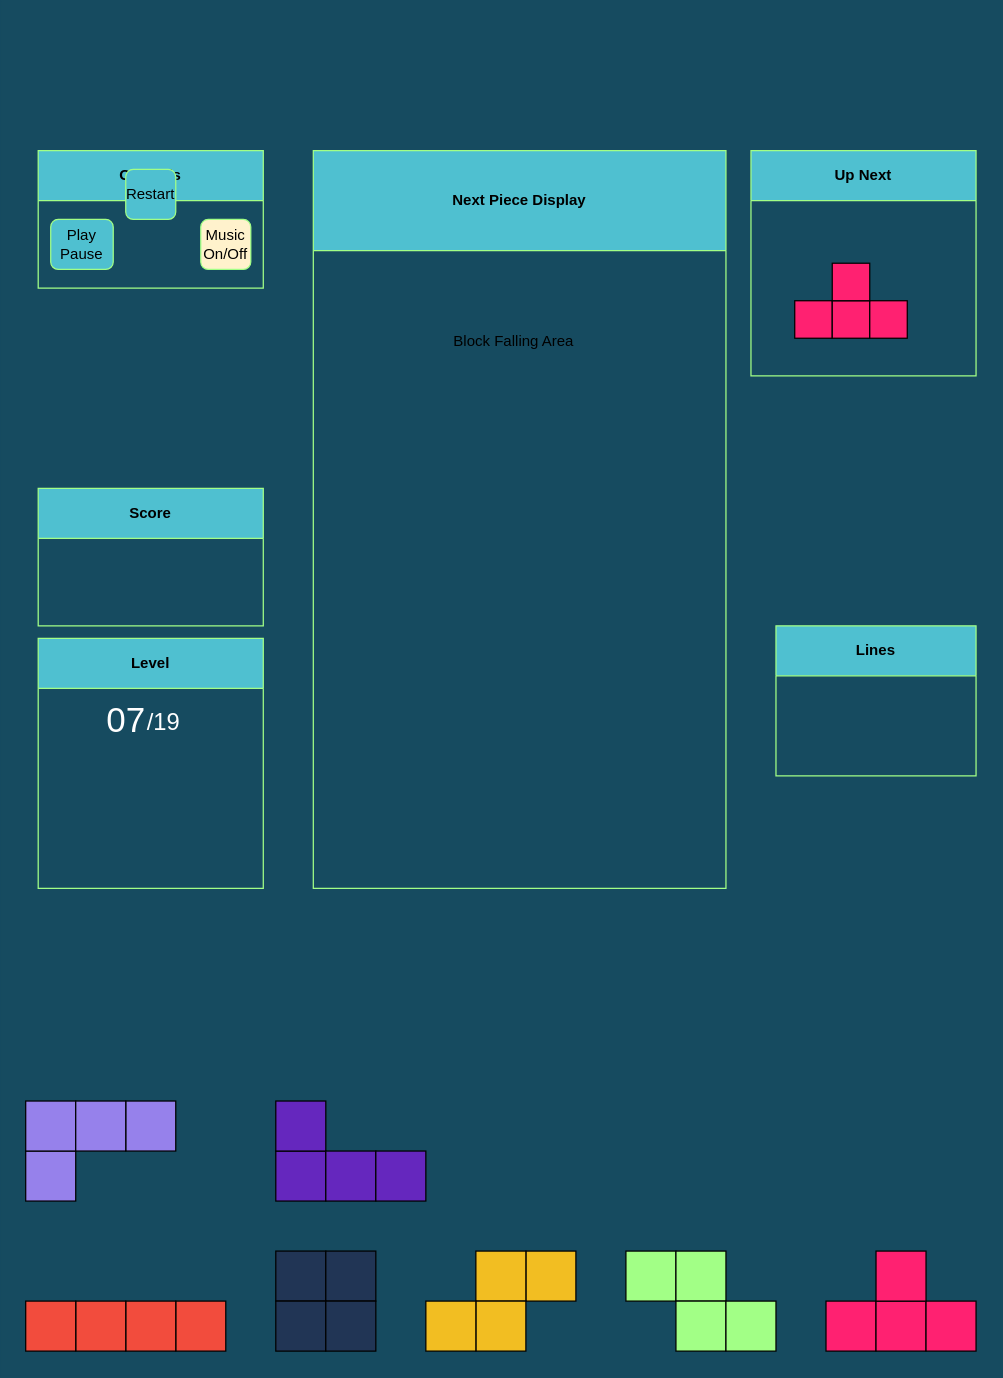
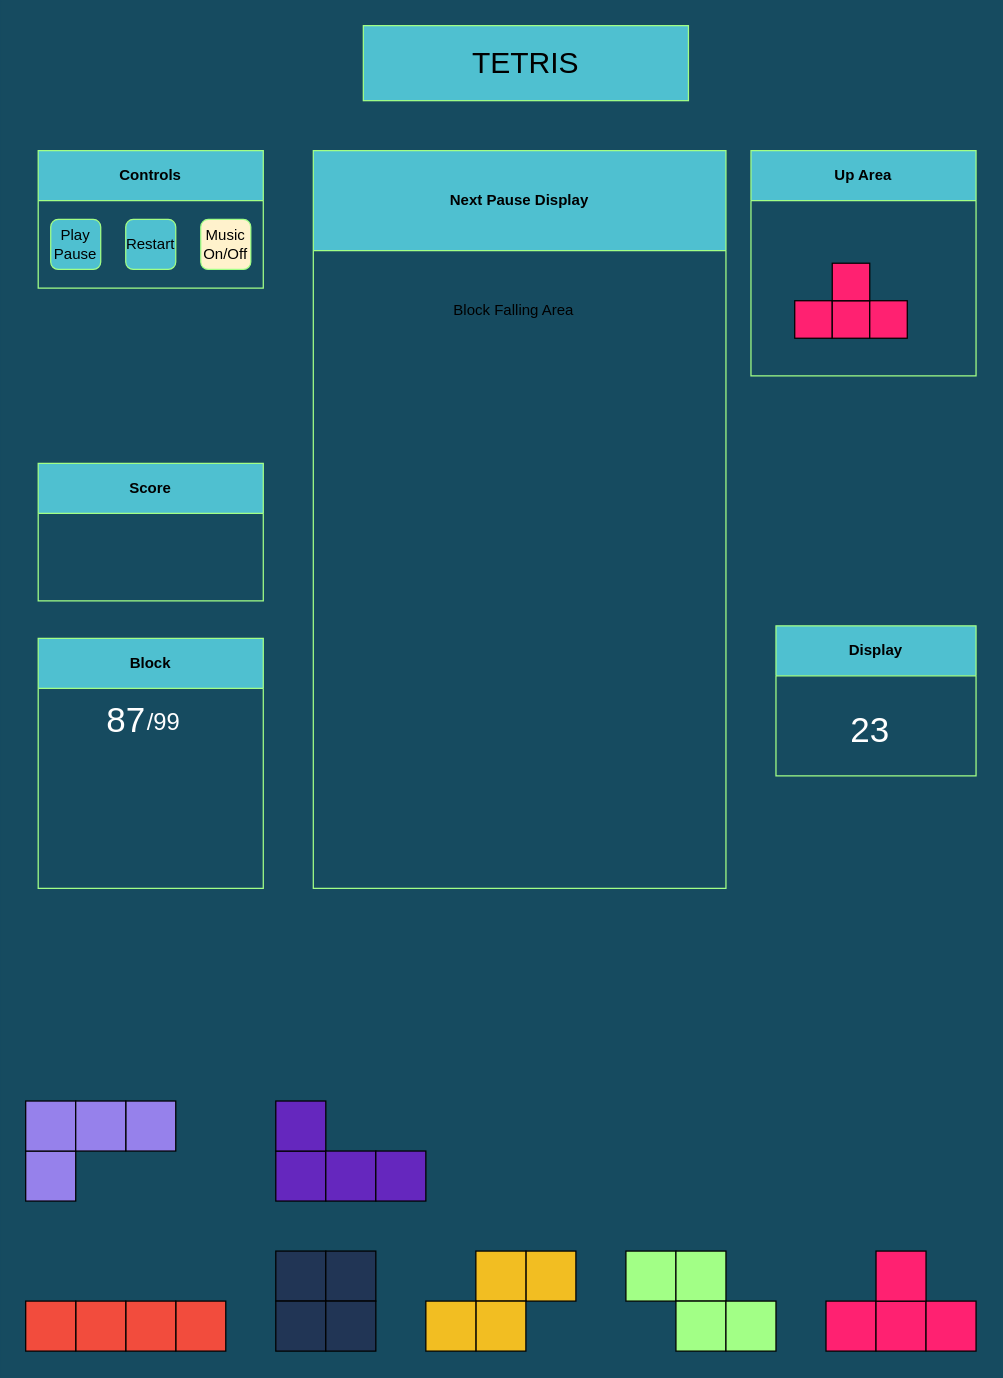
none -> (526, 63)
(863, 176) -> (863, 176)
(151, 194) -> (151, 244)
(519, 201) -> (519, 201)
(82, 244) -> (76, 244)
(513, 342) -> (513, 311)
(151, 557) -> (151, 532)
(876, 651) -> (876, 651)
(151, 663) -> (151, 663)
(126, 719) -> (126, 719)
(164, 723) -> (164, 723)
none -> (869, 729)
